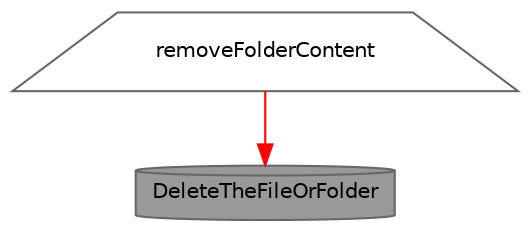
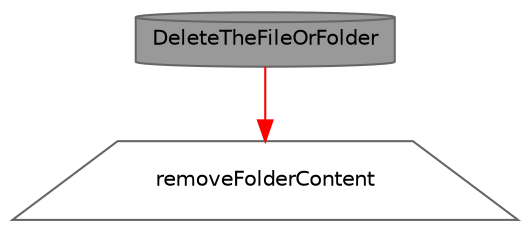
(265, 118) -> (265, 93)
